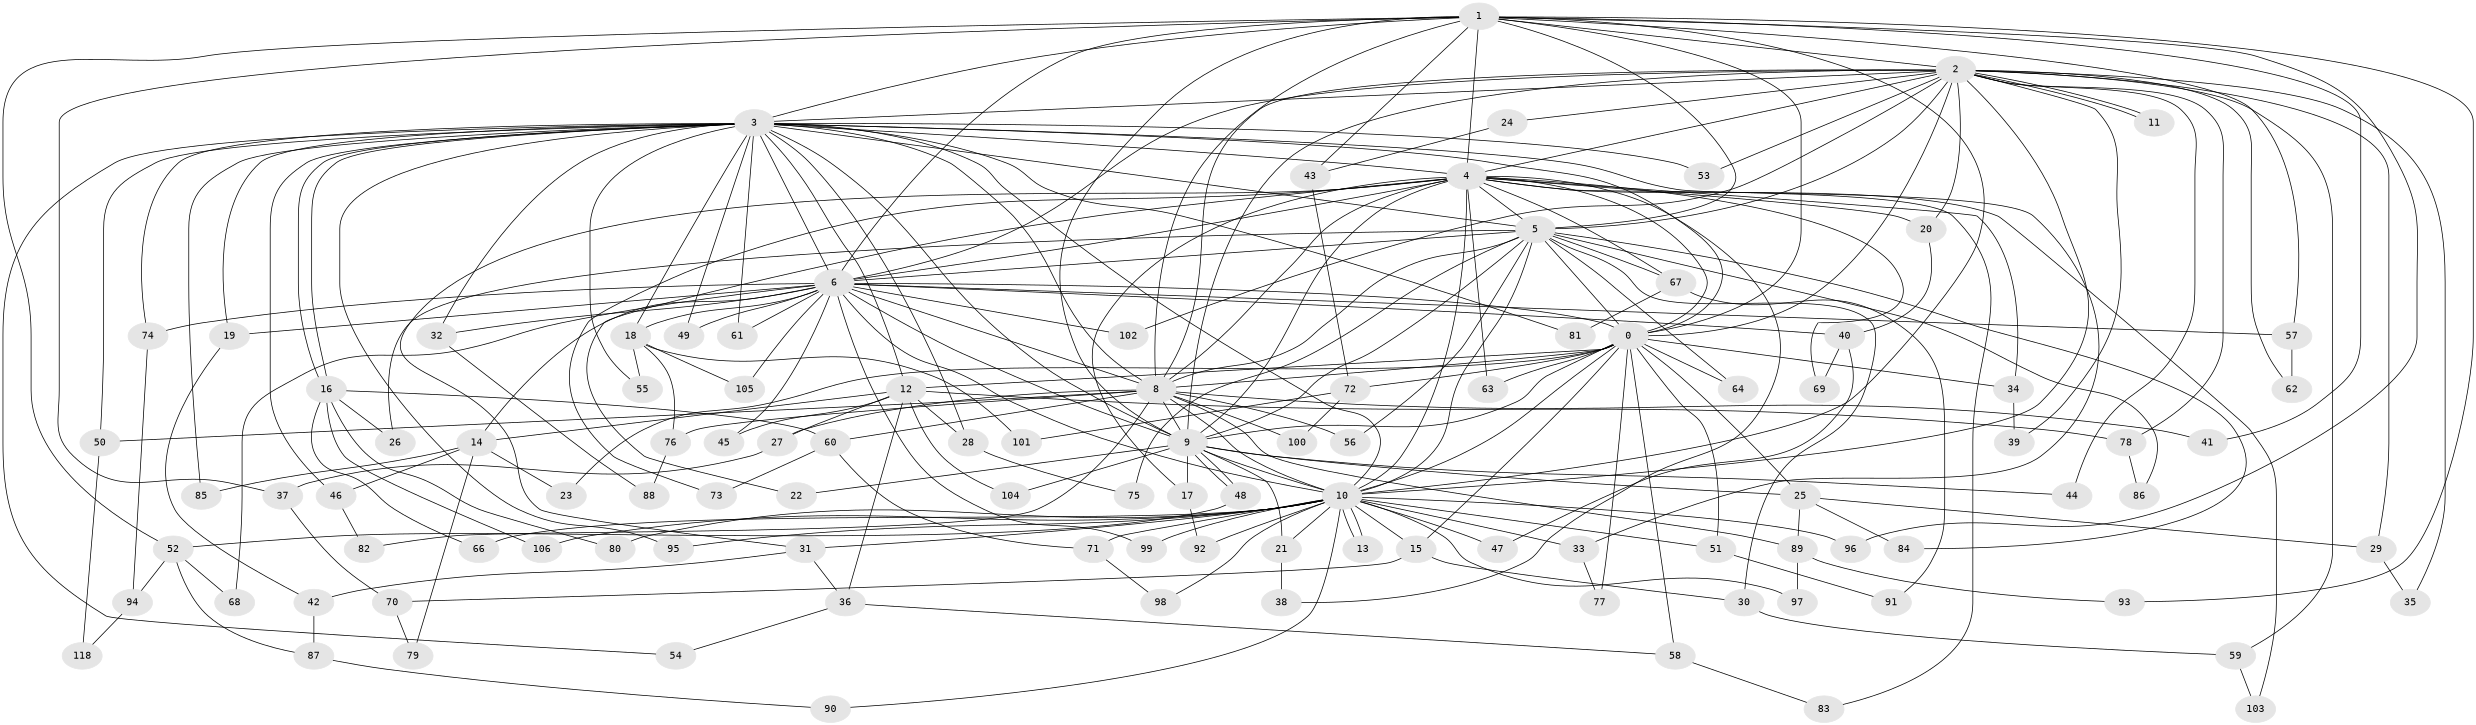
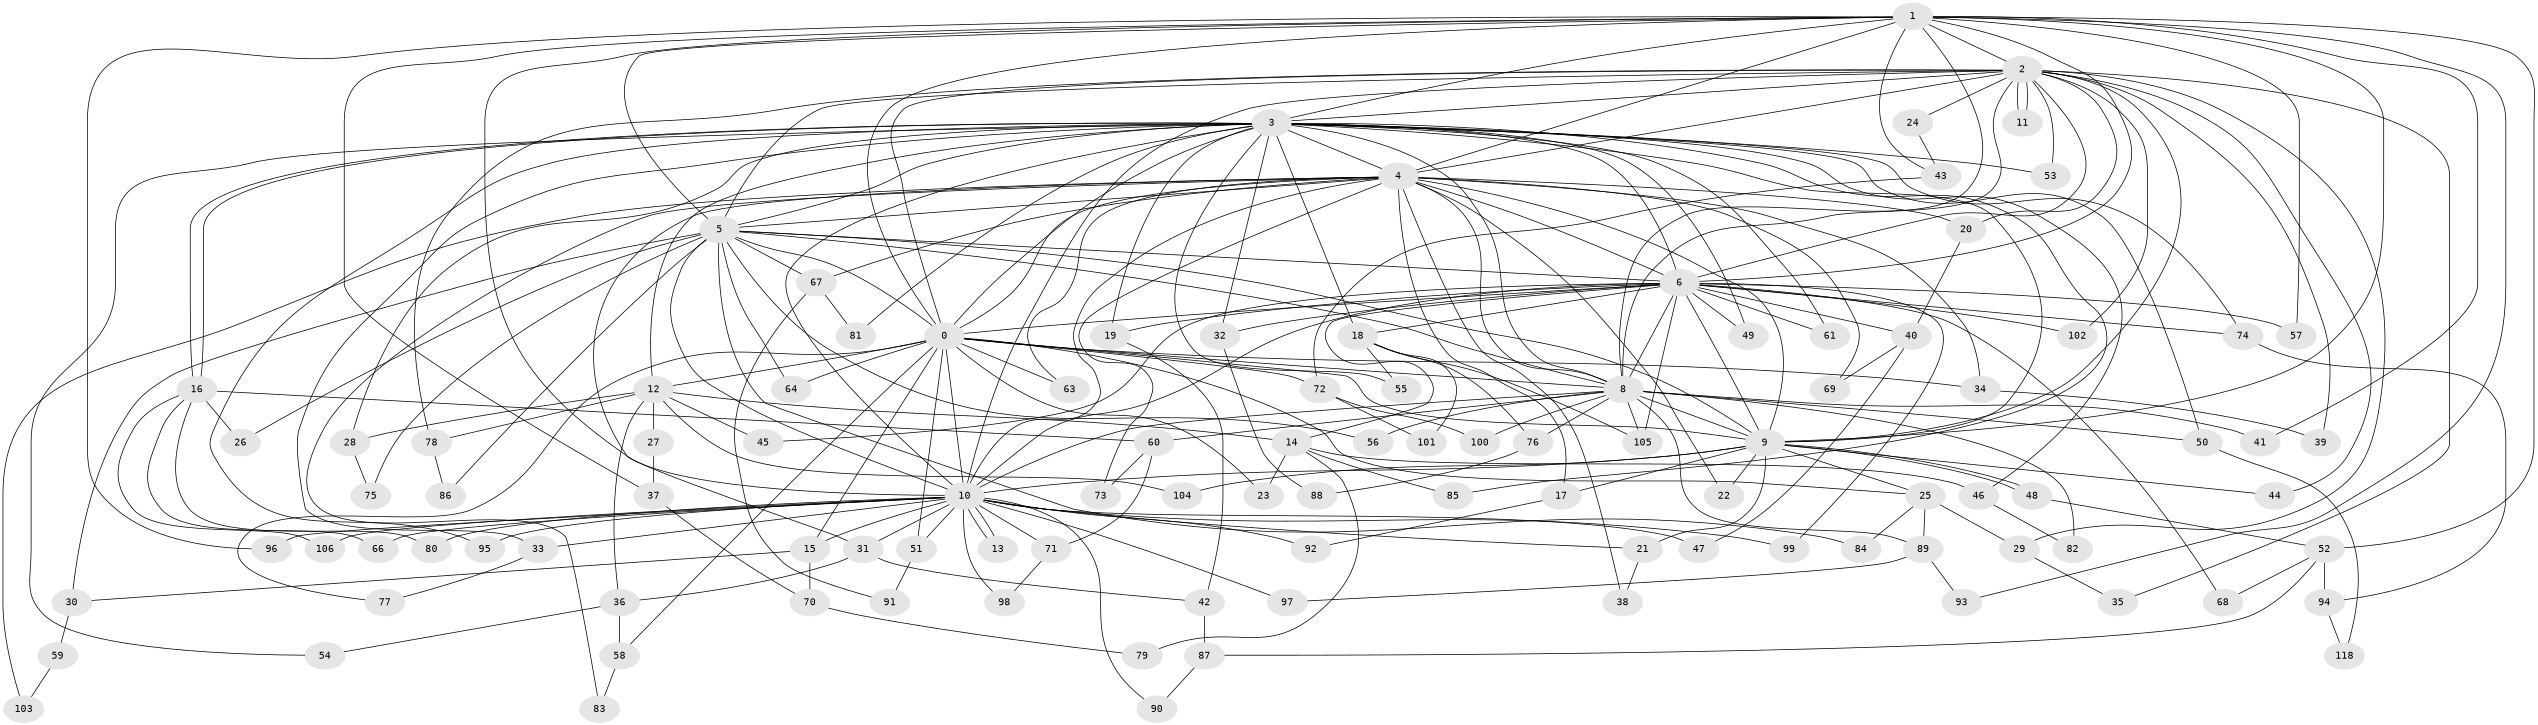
(2333, 239) -> none
(2292, 389) -> none
(963, 400) -> (1633, 416)
